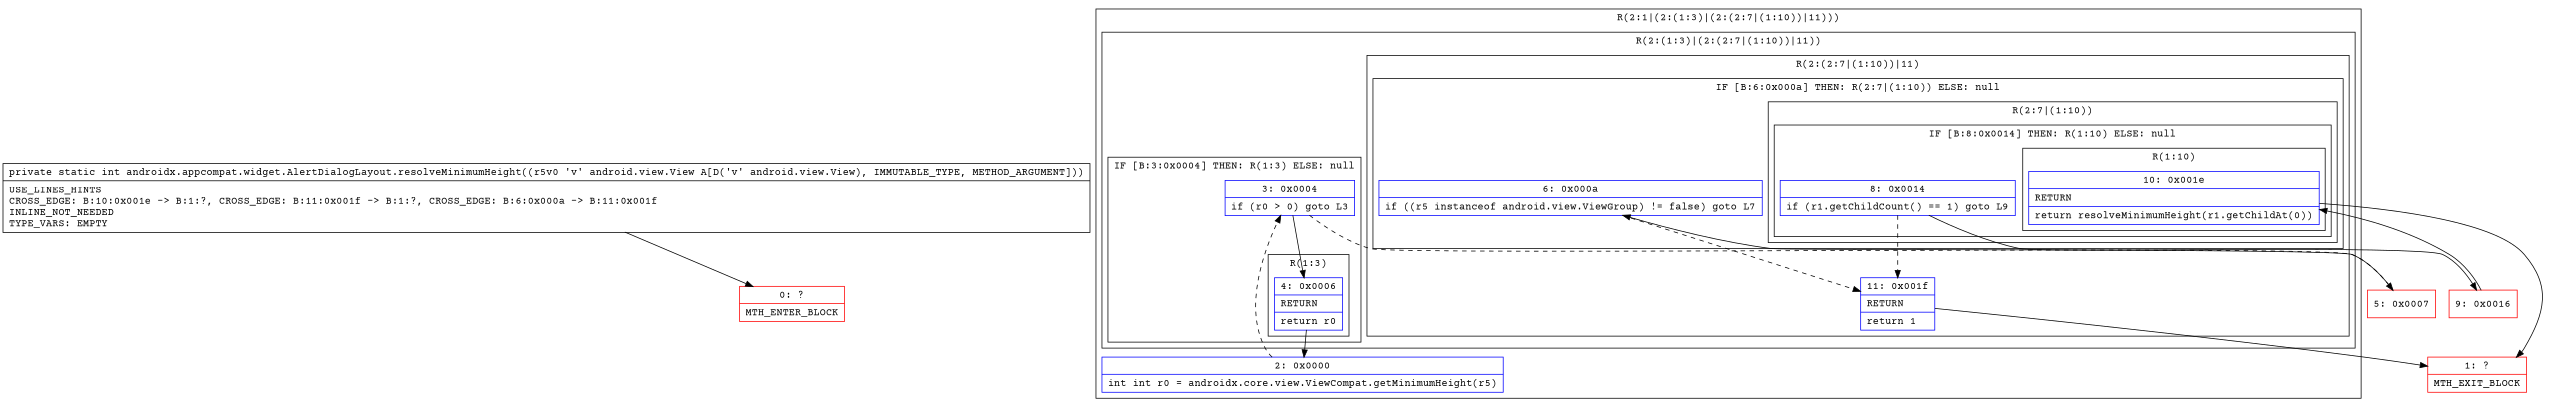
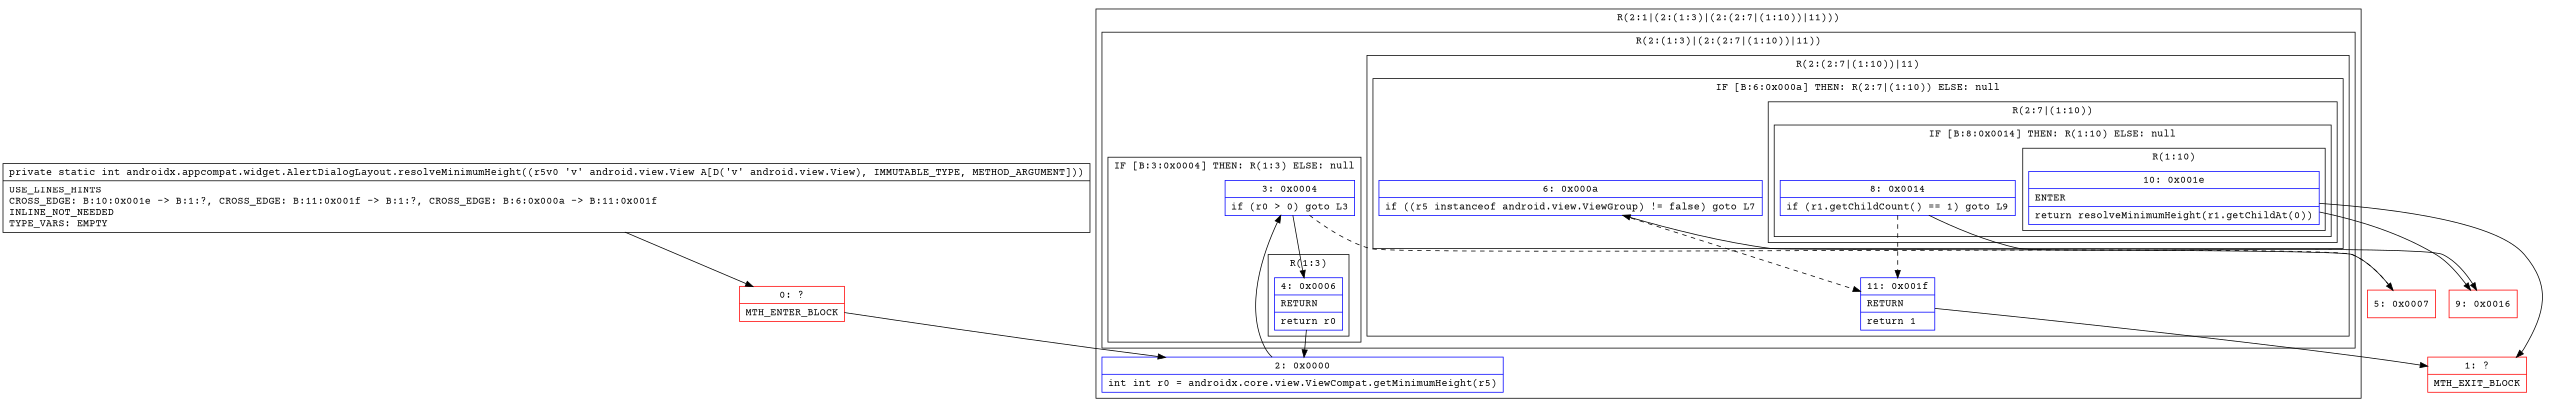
(2053, 197) -> (2050, 197)
(2413, 236) -> (2399, 236)
(1257, 290) -> (1257, 290)
none -> (1001, 335)
